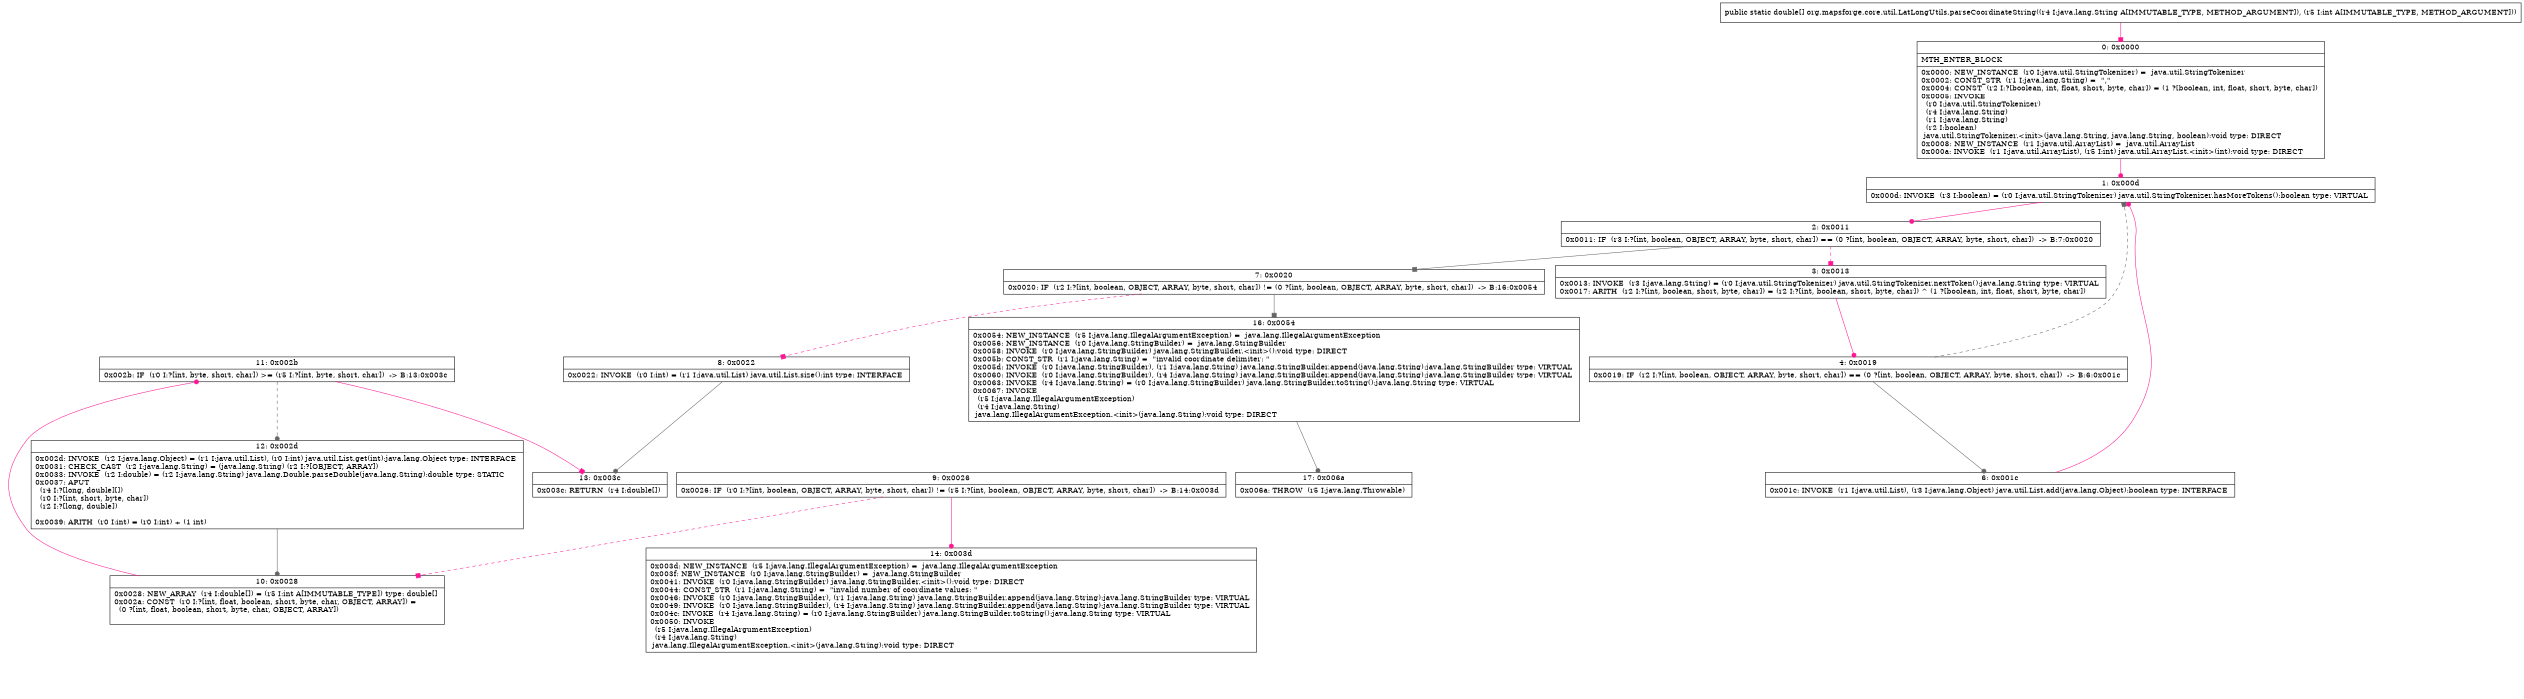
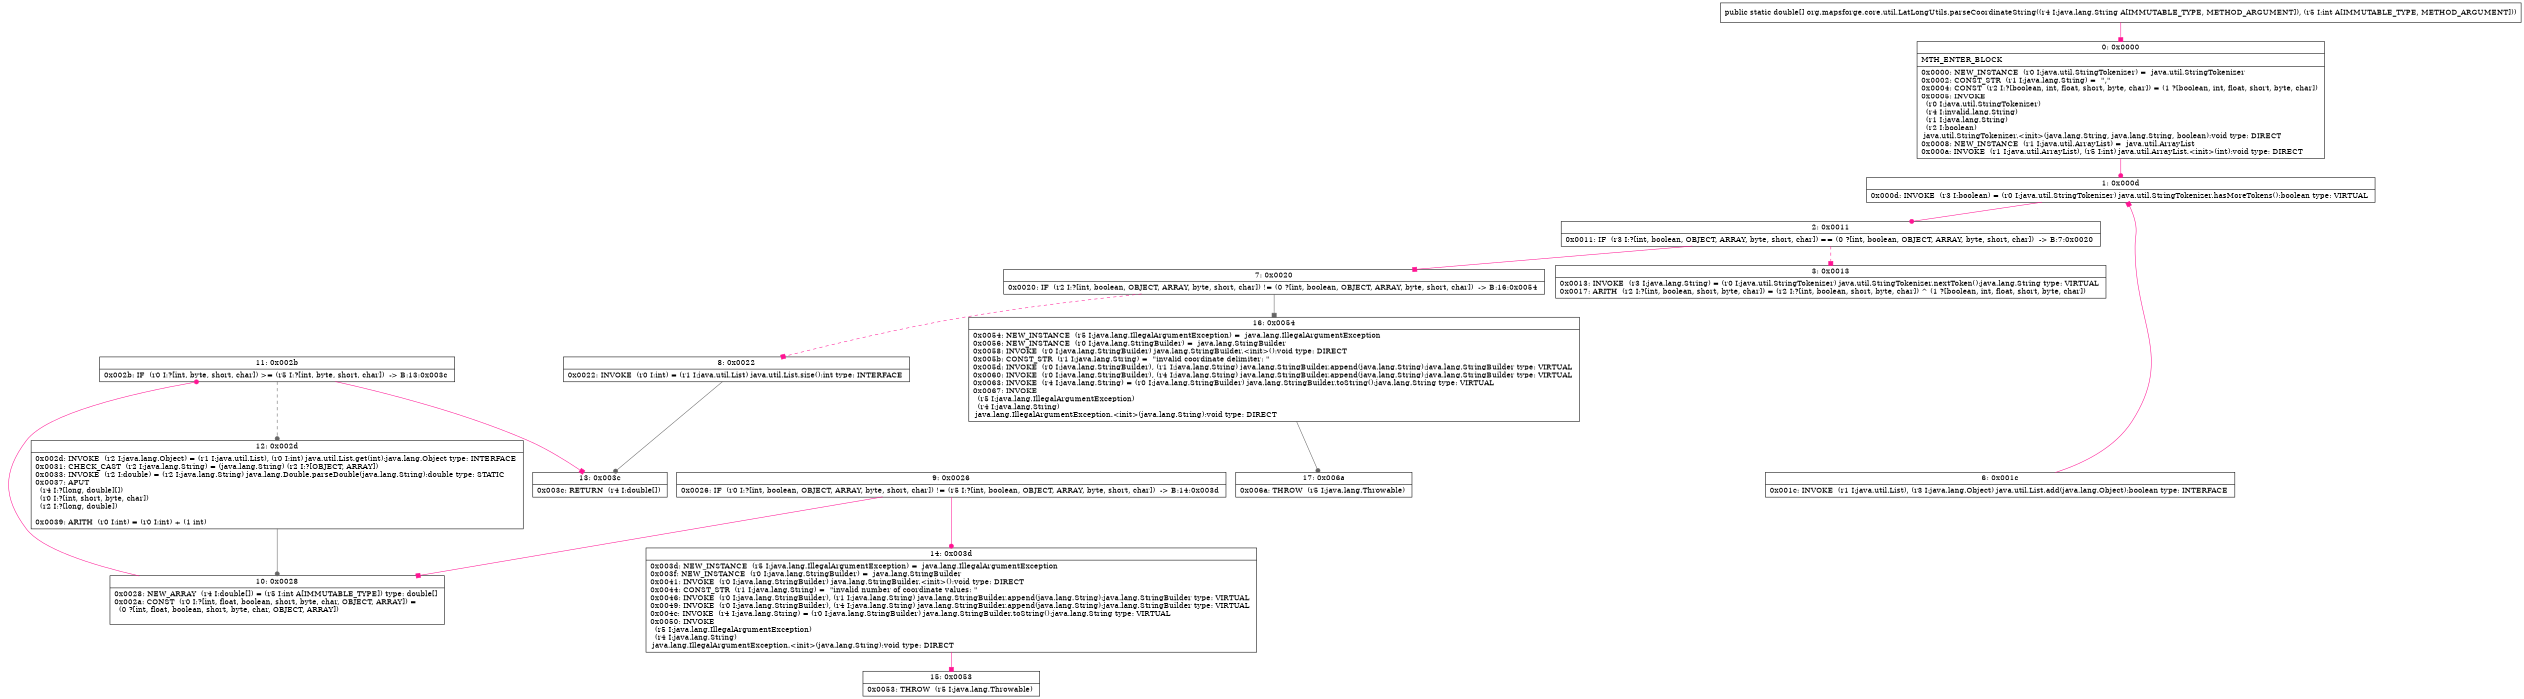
(1965, 112) -> (1970, 112)
(1555, 258) -> (1555, 258)
(2151, 361) -> (2151, 361)
(1858, 369) -> none
(652, 536) -> (652, 536)
none -> (951, 684)
